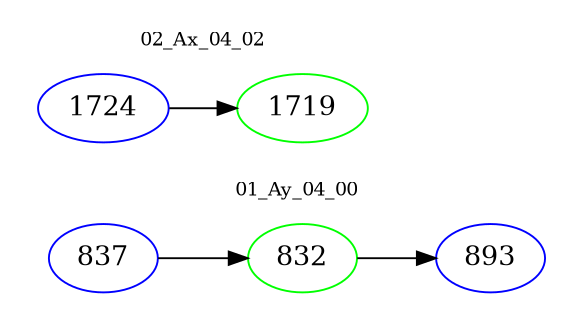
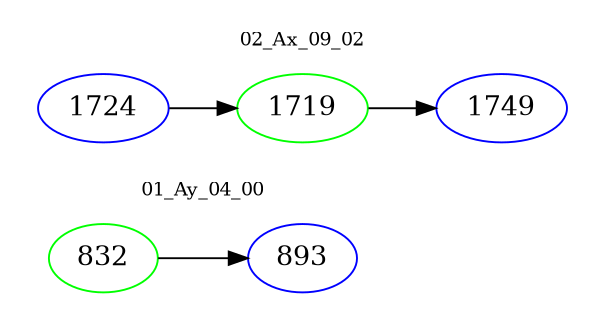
(203, 41) -> (303, 41)
none -> (502, 108)
(103, 258) -> none
